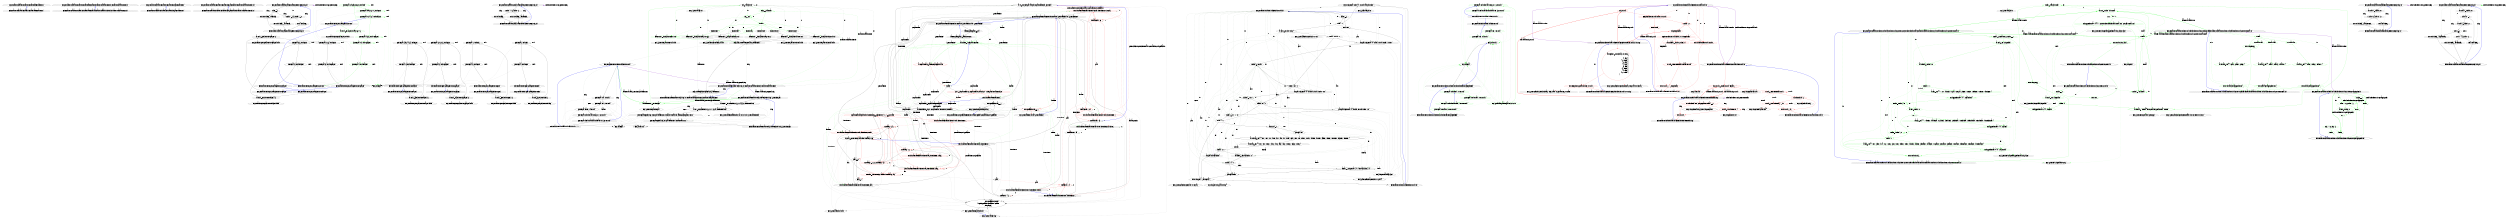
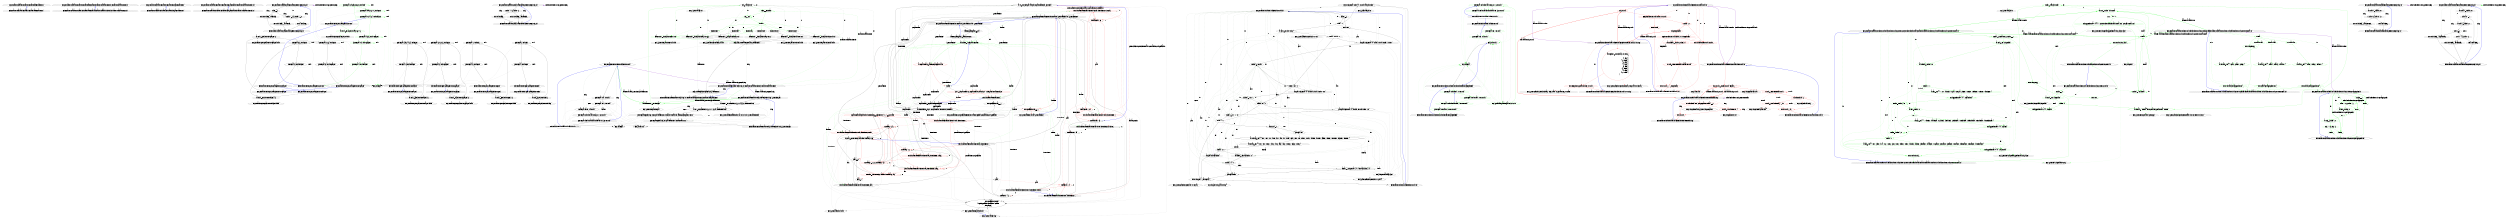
(766, 11) -> (766, 11)
(1772, 98) -> (1776, 98)
(587, 109) -> (587, 109)
(979, 109) -> none
none -> (2330, 121)
